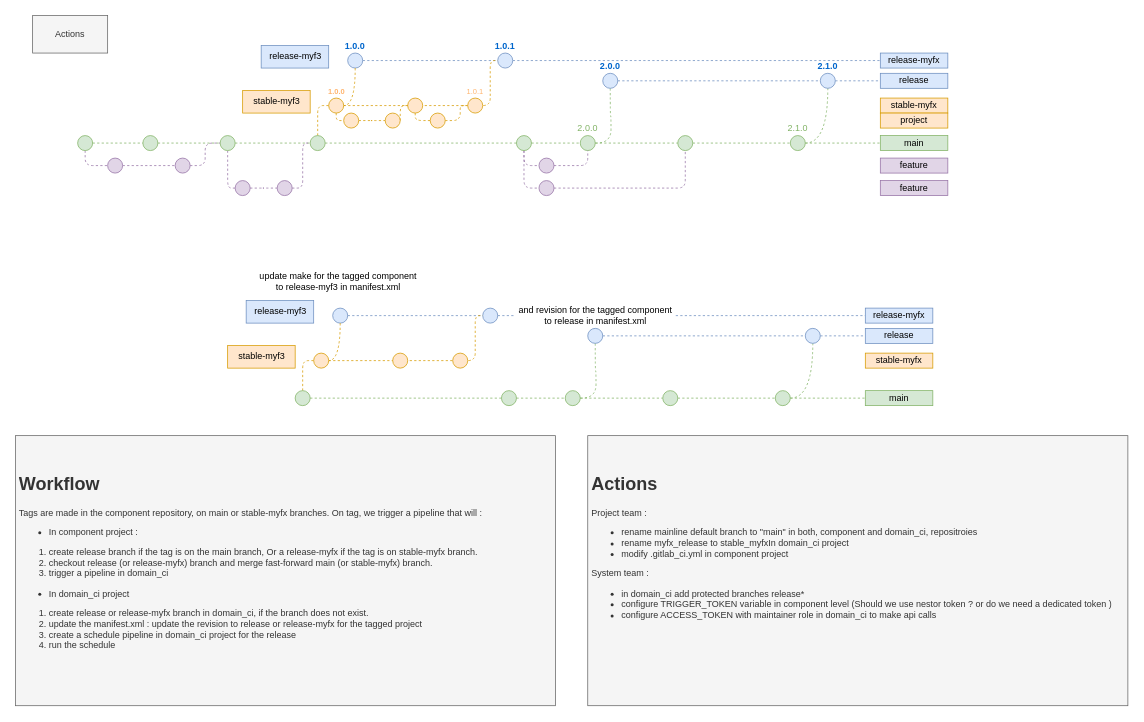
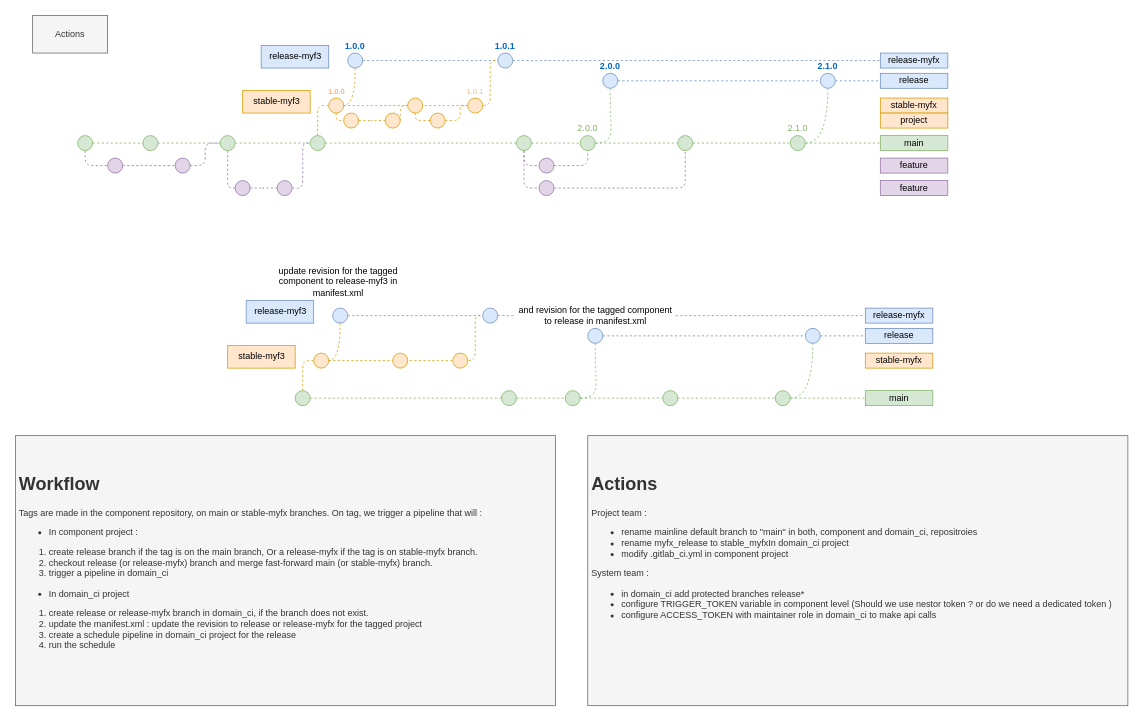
(338, 282) -> (338, 282)
